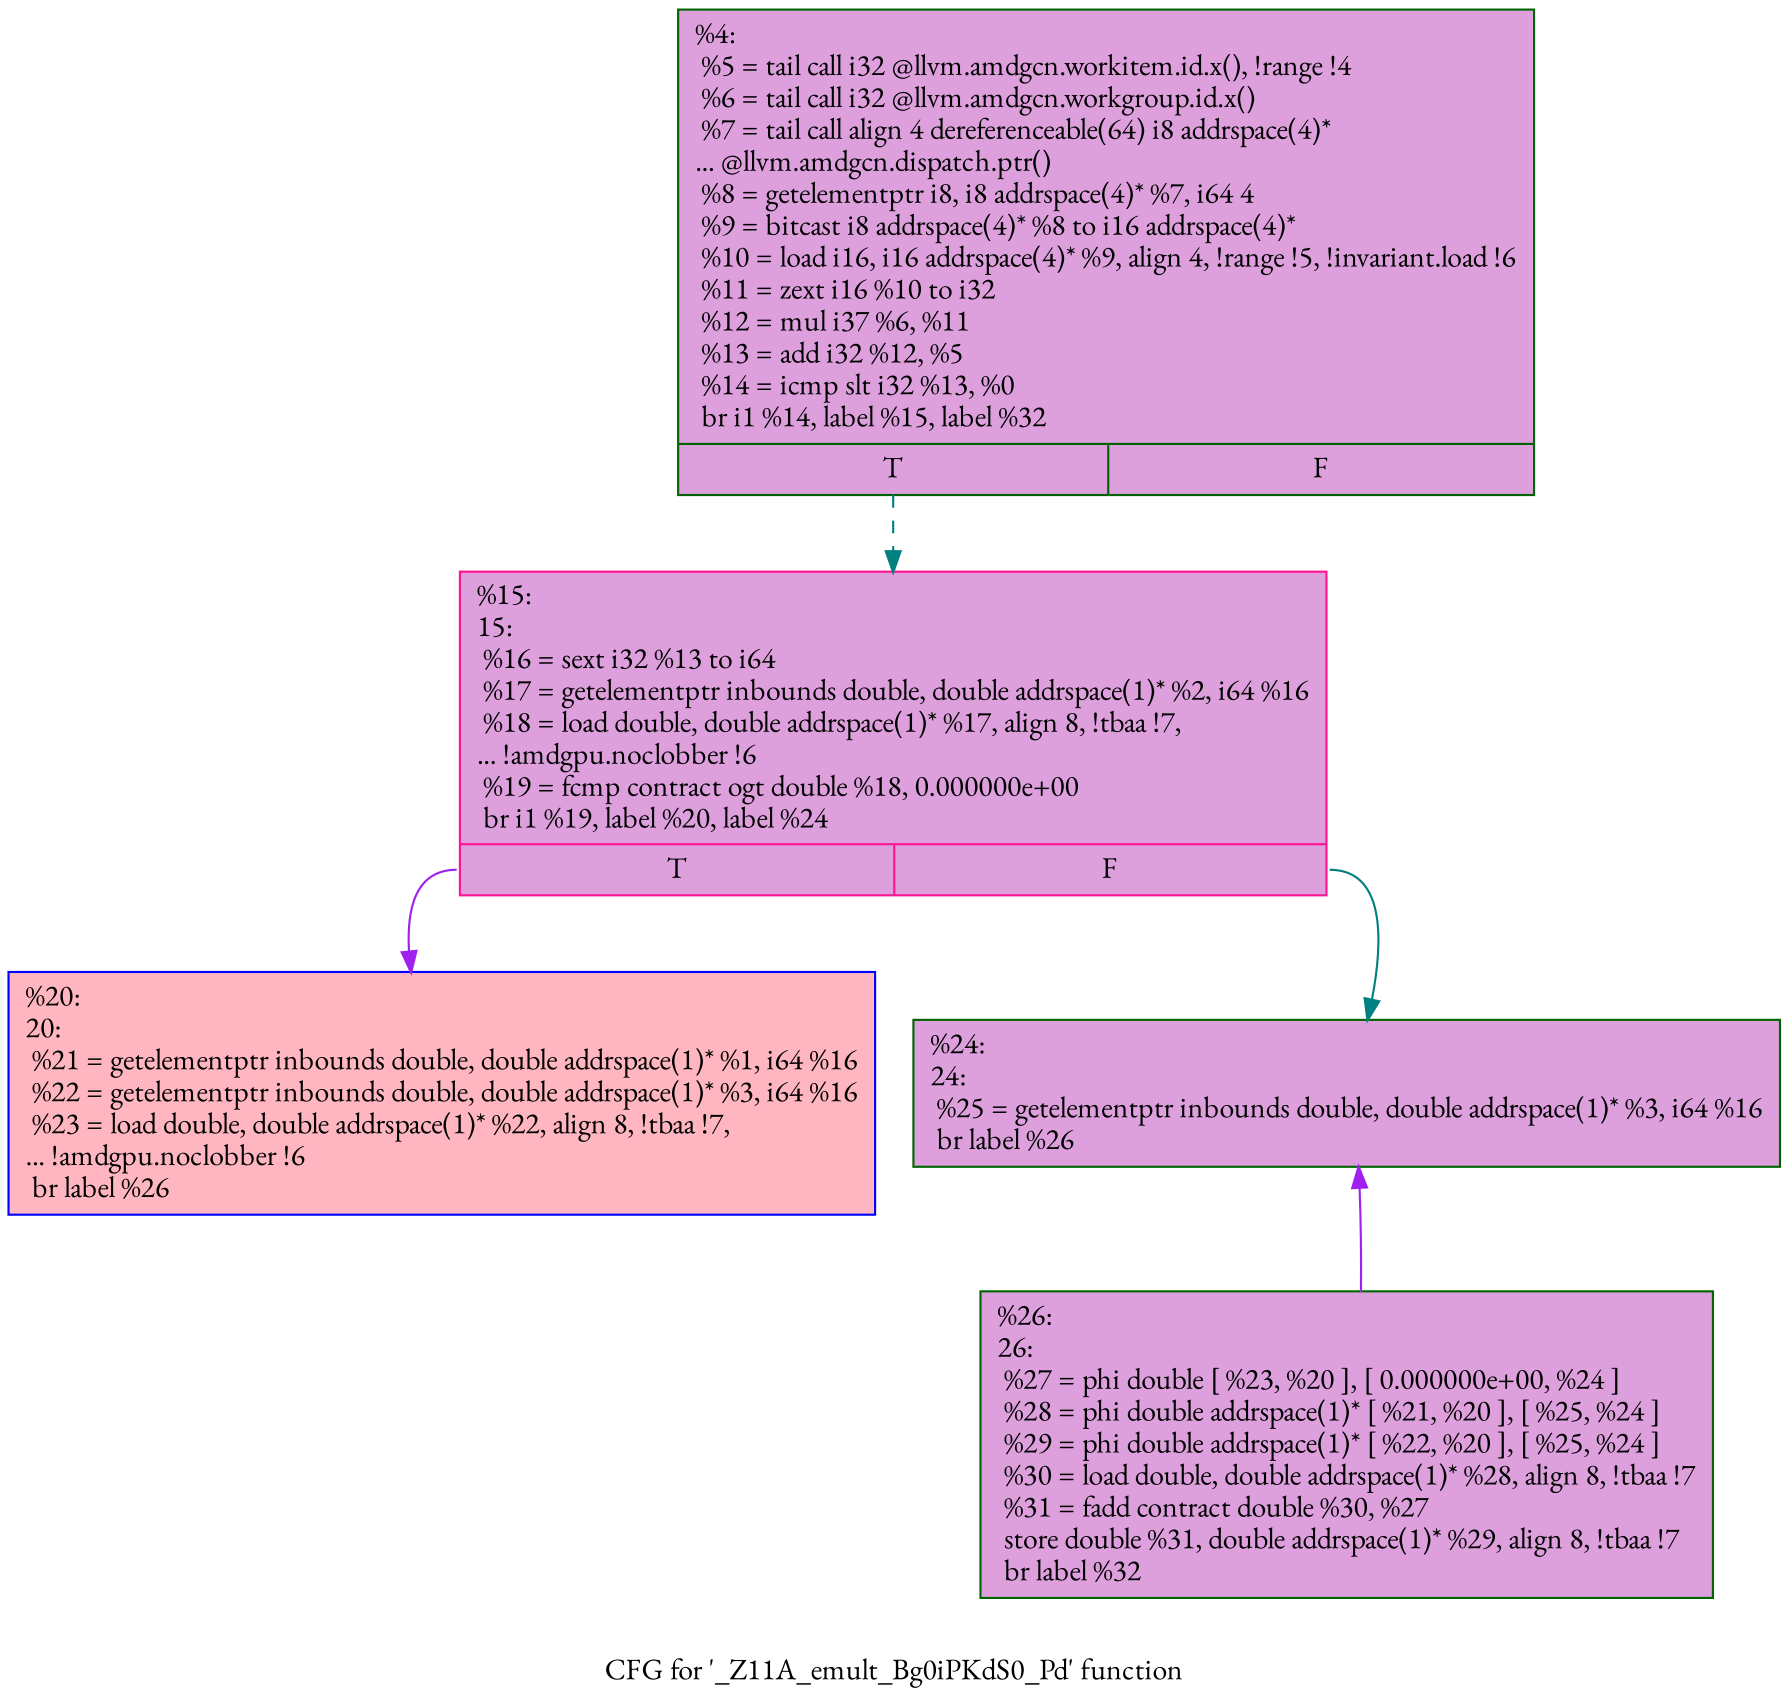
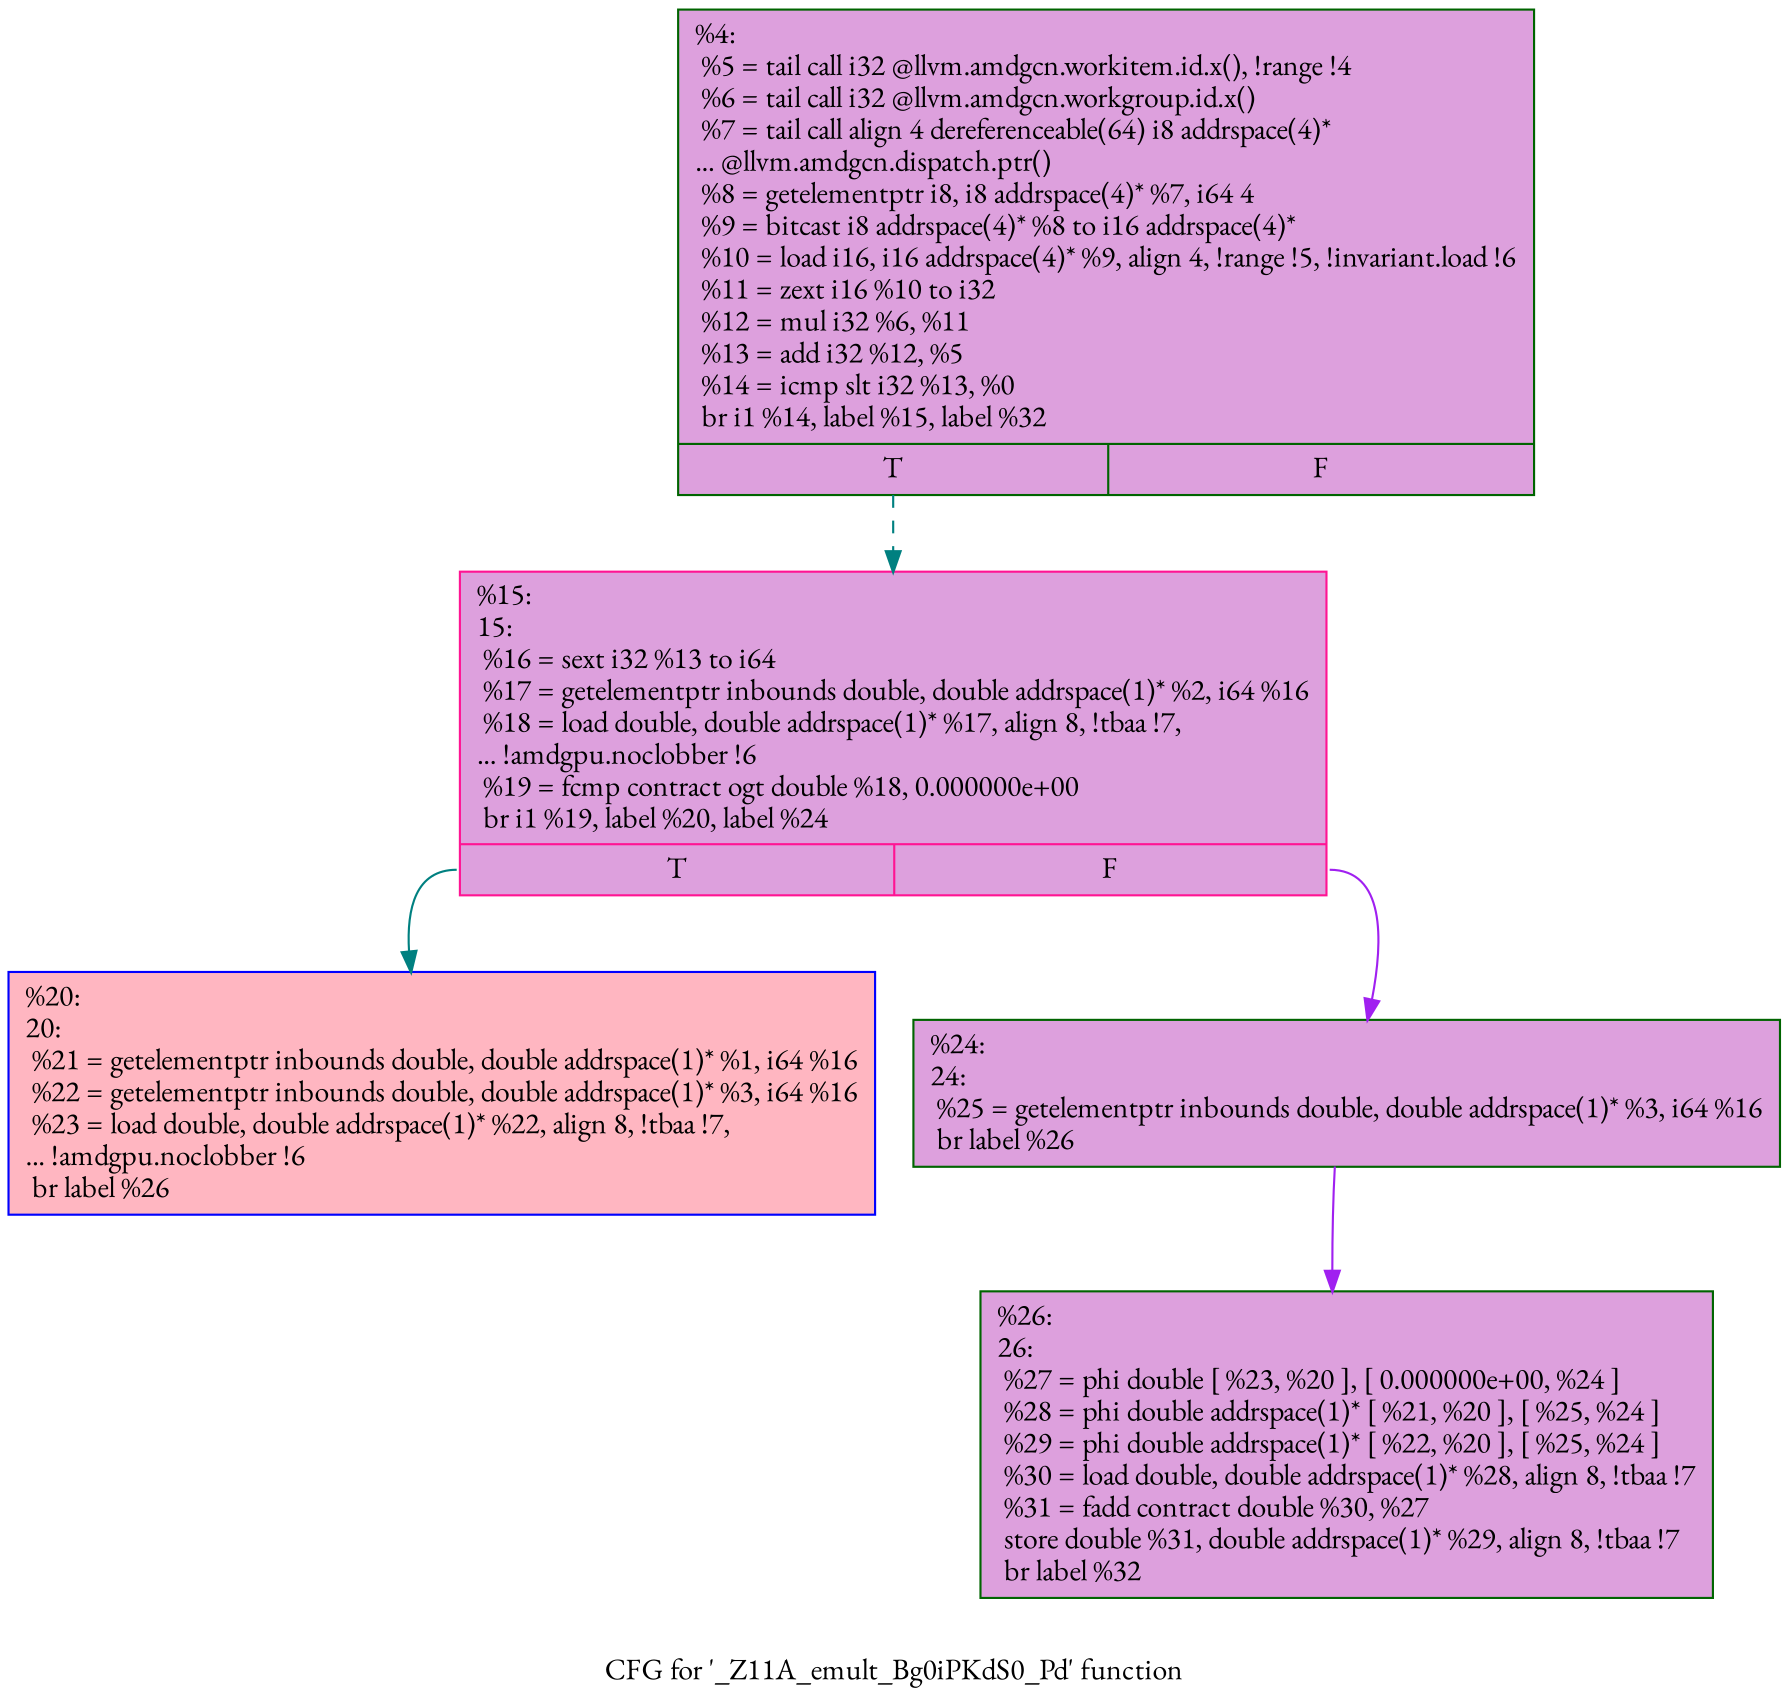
(834, 322) -> (834, 322)
(415, 898) -> (415, 898)
(1377, 922) -> (1377, 922)
(1361, 1240) -> (1333, 1218)
